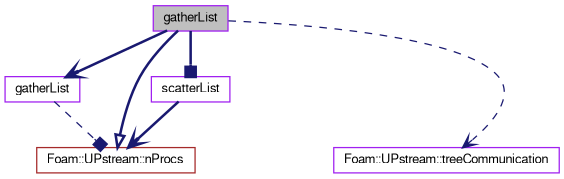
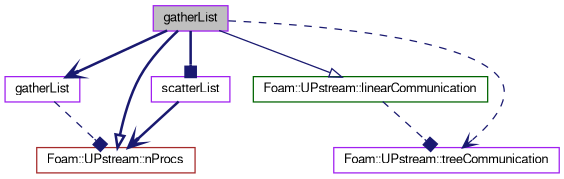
none -> (370, 89)
